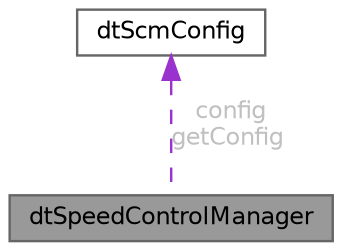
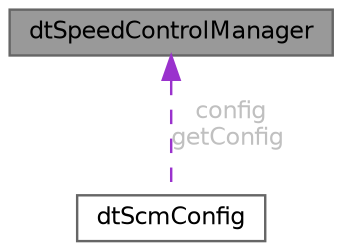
(171, 138) -> (171, 138)
